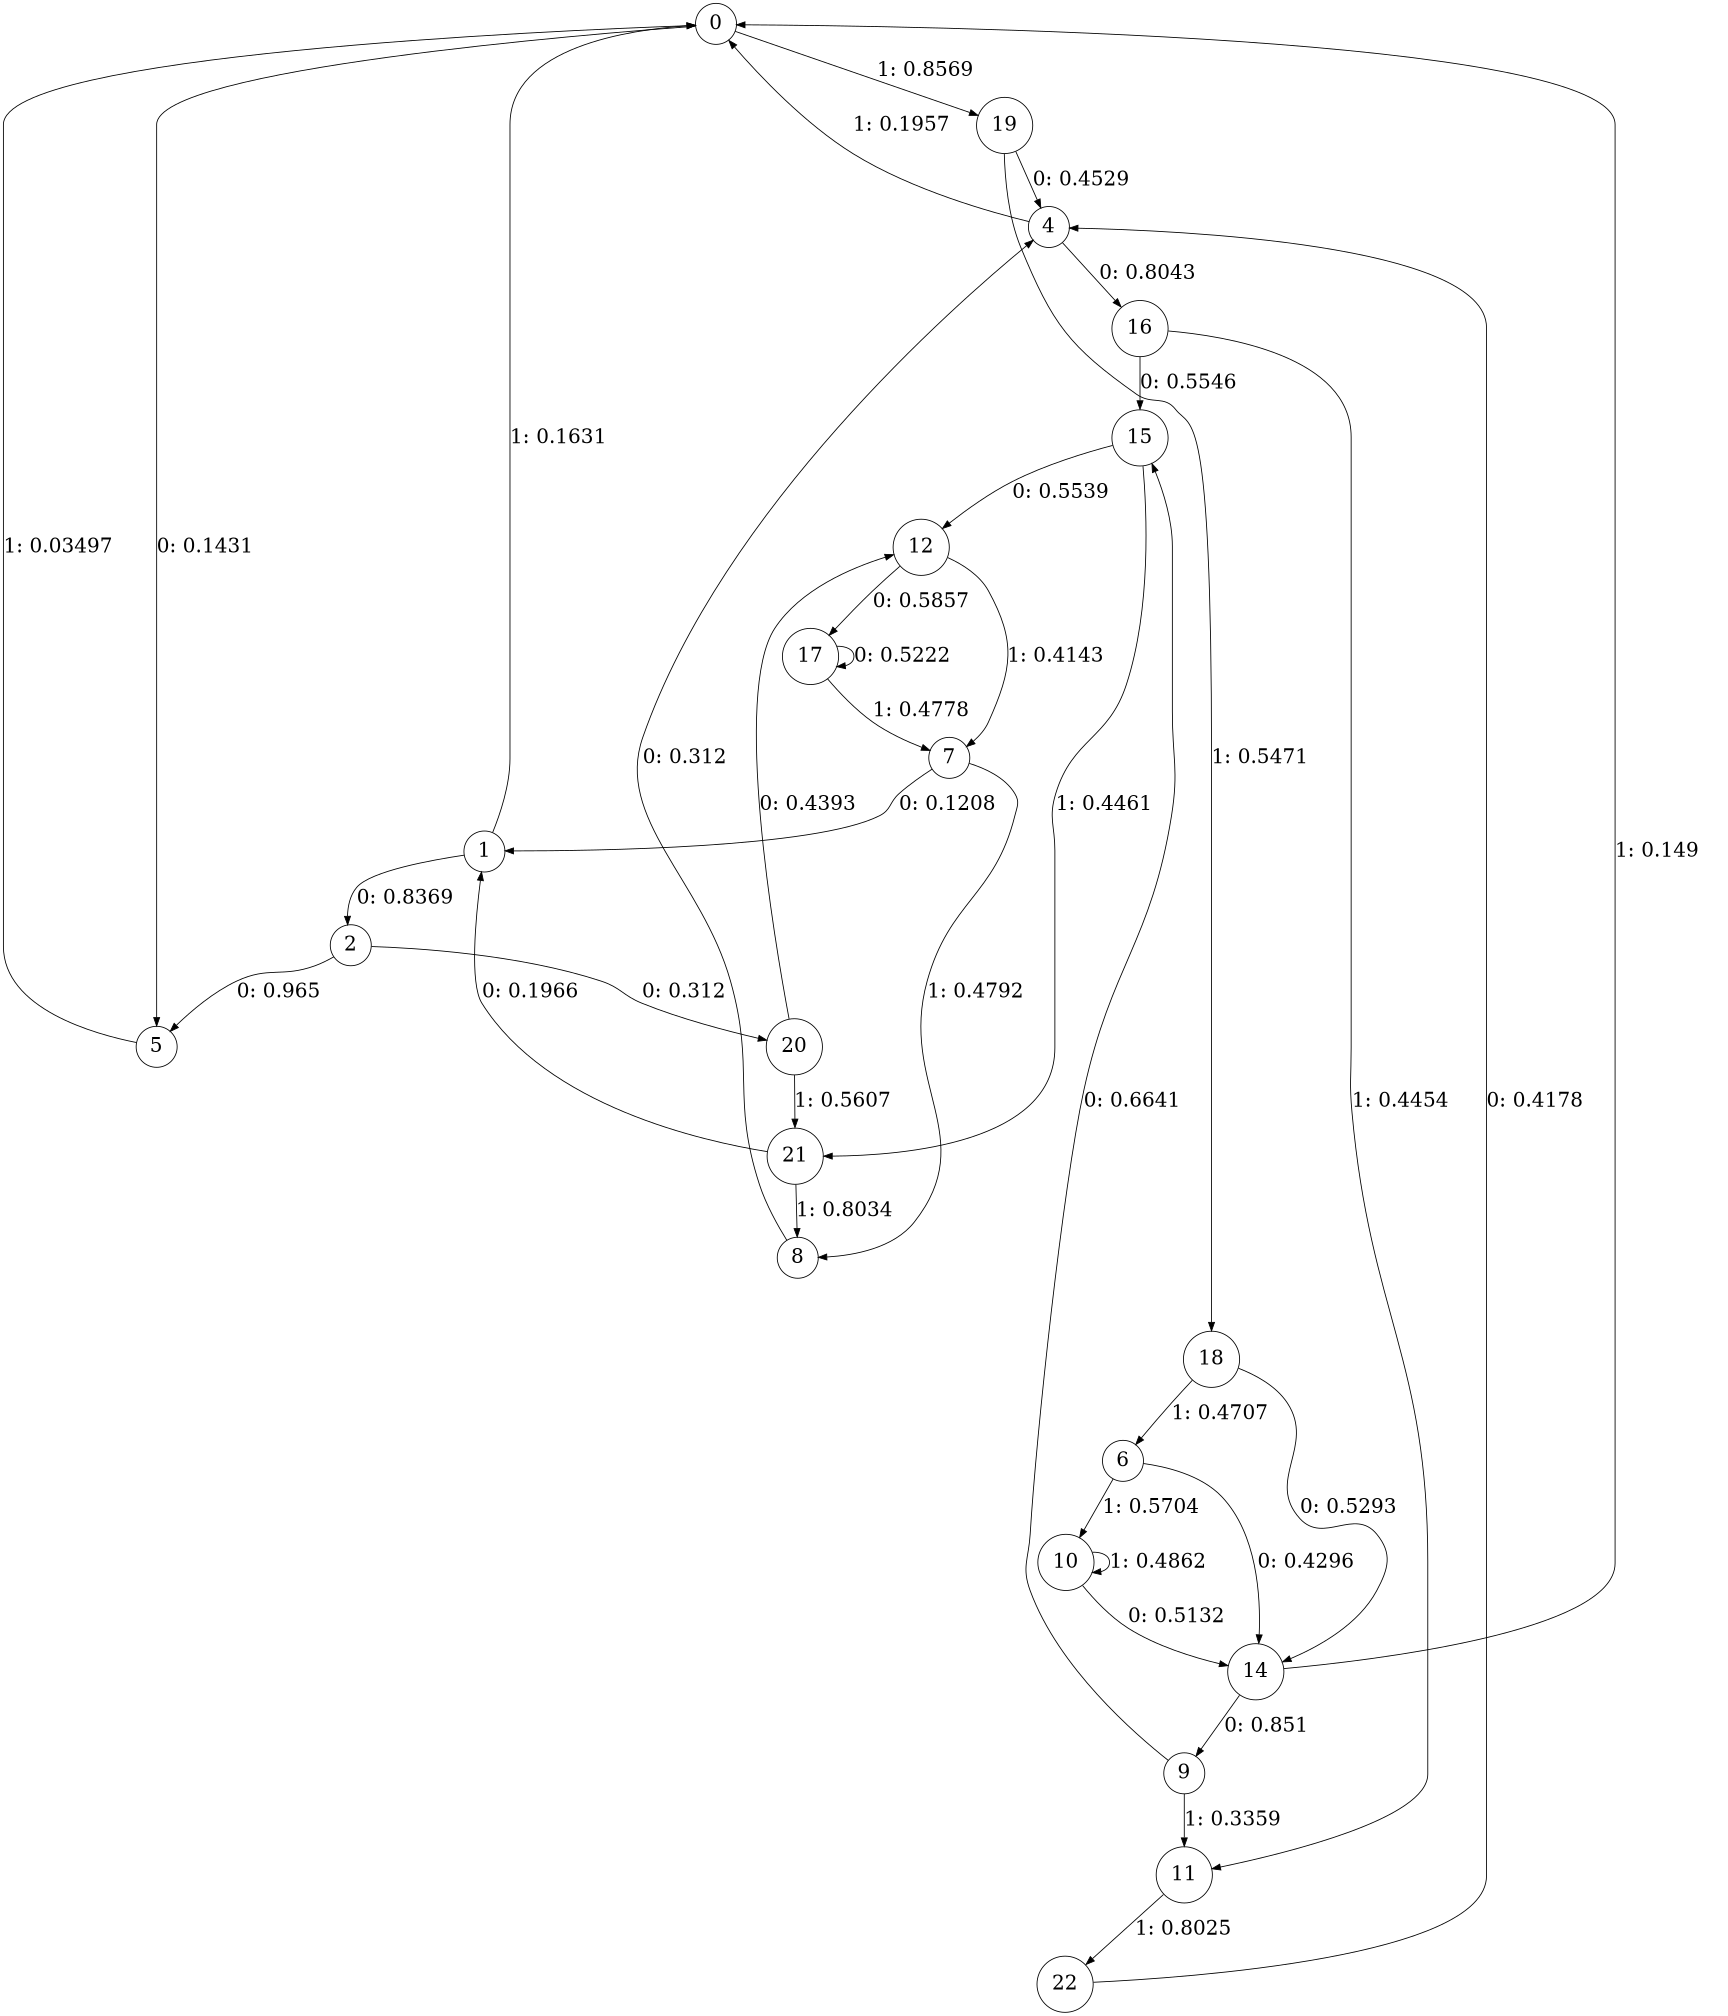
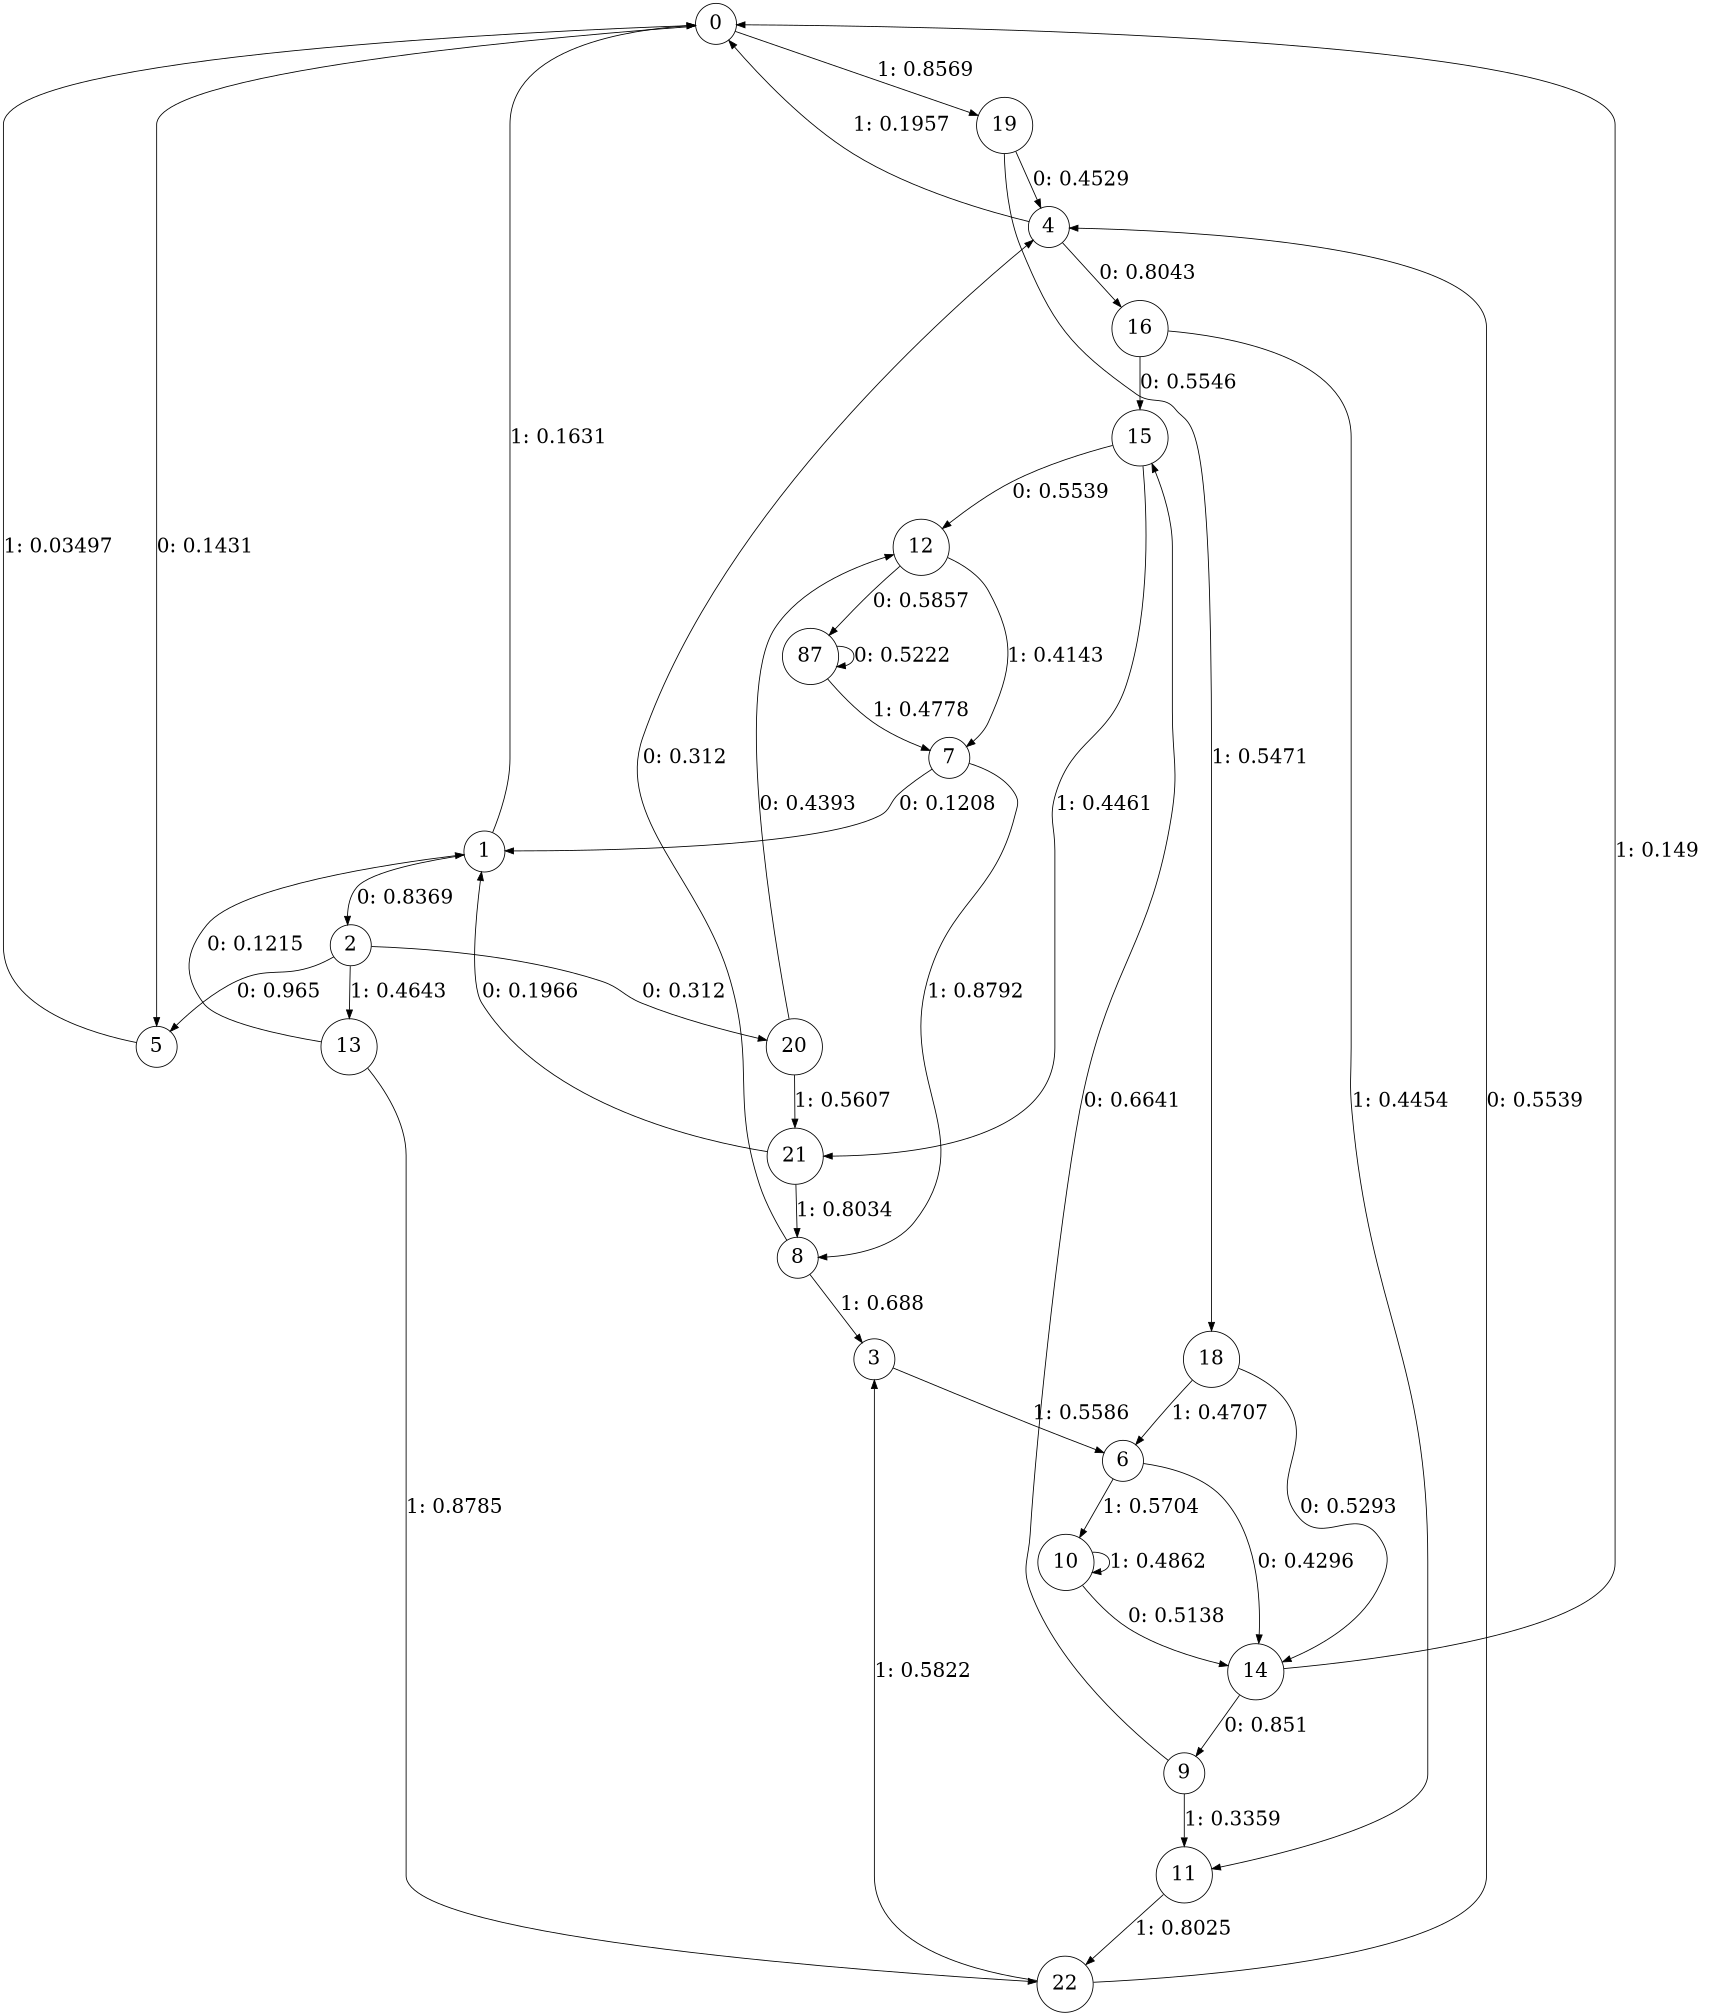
(811, 656) -> (811, 656)
(985, 992) -> (985, 992)
none -> (349, 1047)
(1544, 1101) -> (1544, 1101)
none -> (874, 1359)
(1186, 1617) -> (1186, 1617)
